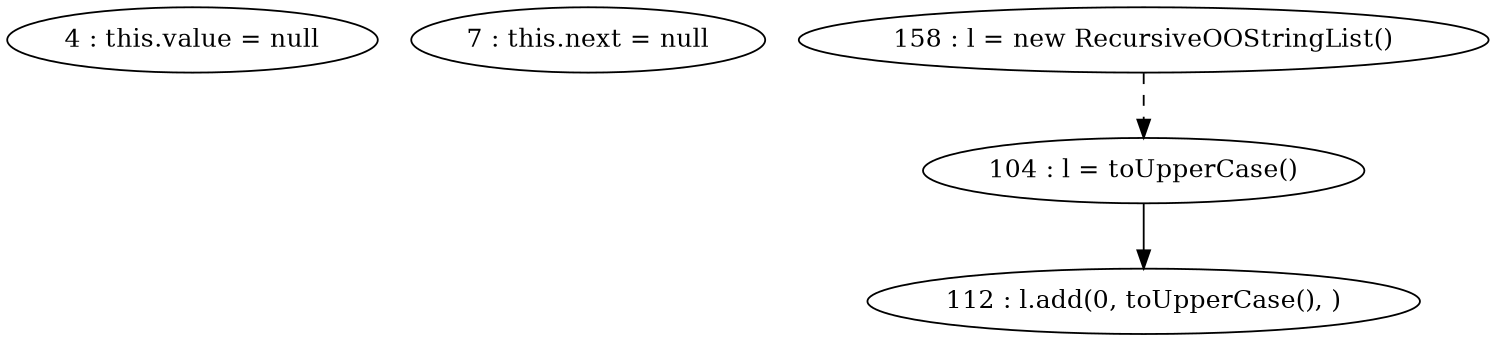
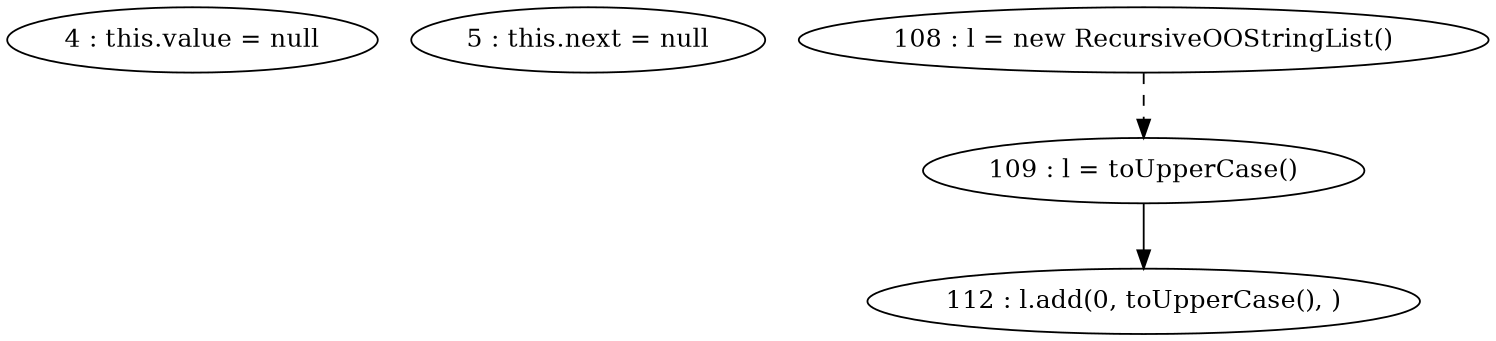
(588, 40) -> (588, 40)
(1144, 40) -> (1144, 40)
(1144, 171) -> (1144, 171)
